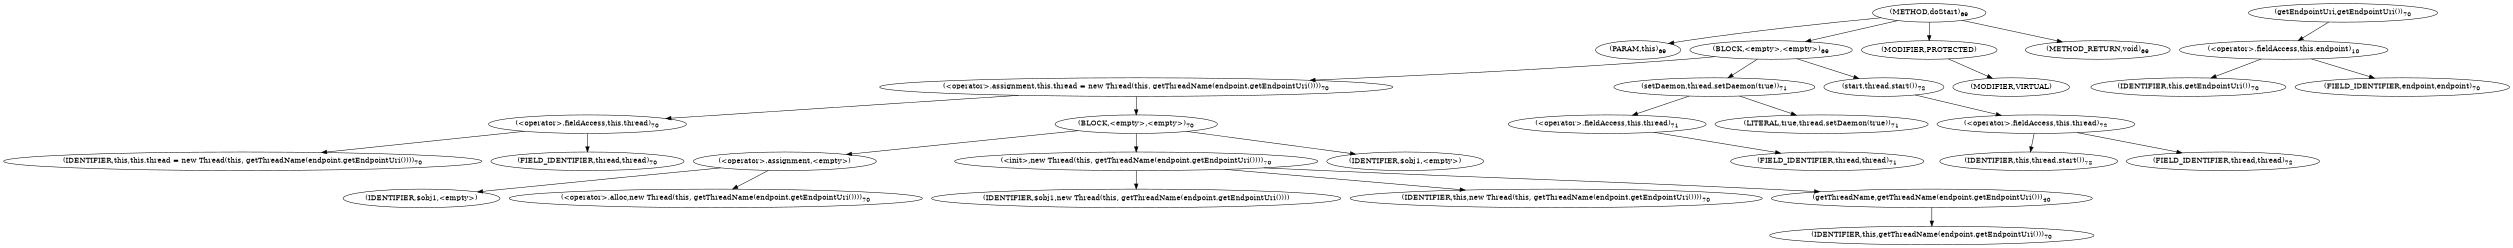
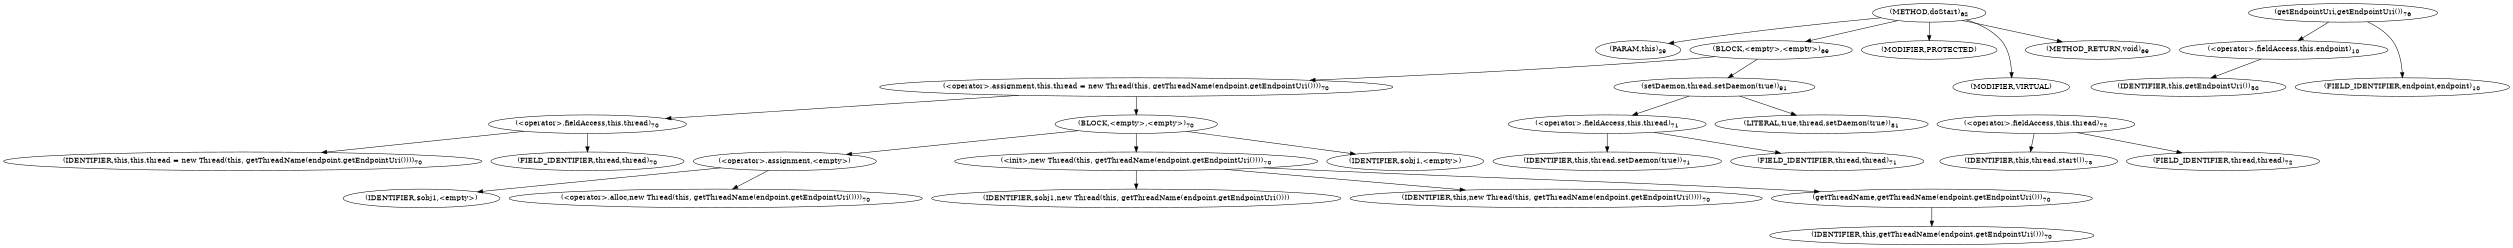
(1965, 12) -> (1965, 12)
(2407, 12) -> (2407, 12)
(1663, 49) -> (1663, 49)
(1968, 68) -> (1999, 38)
(2340, 68) -> (2393, 42)
(1783, 86) -> (1783, 86)
(2255, 86) -> (2255, 86)
(2476, 86) -> (2476, 86)
(1884, 87) -> none
(1895, 123) -> (1895, 123)
none -> (1607, 161)
(2089, 161) -> (2089, 161)
(2047, 198) -> (2047, 198)
